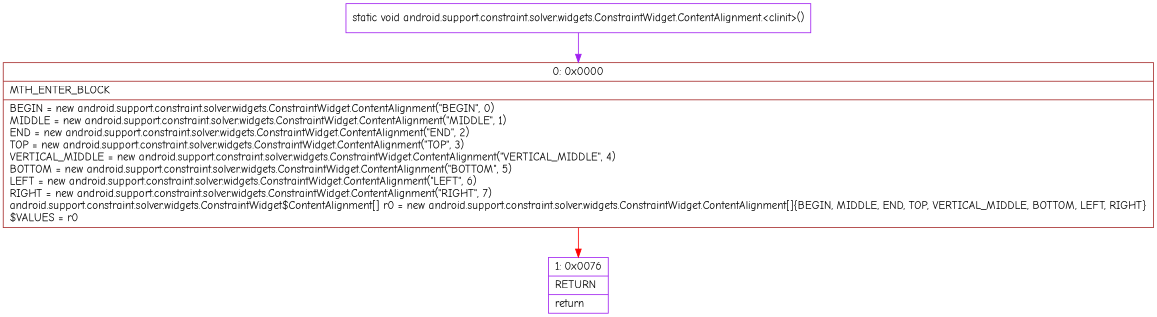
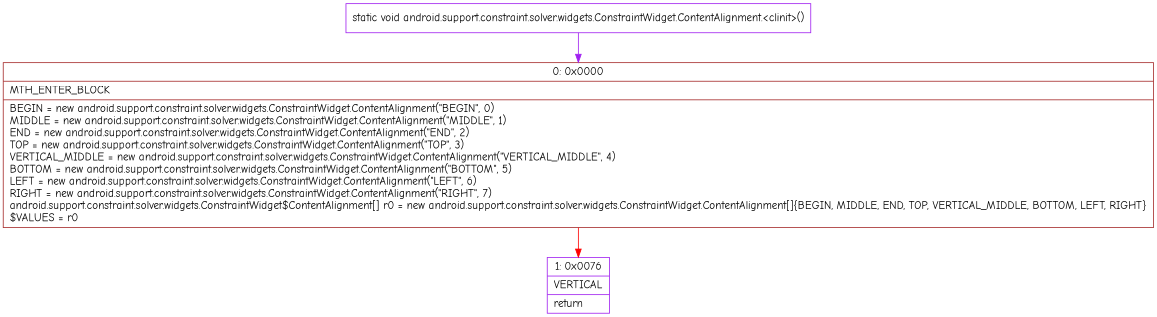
(576, 285) -> (578, 285)
